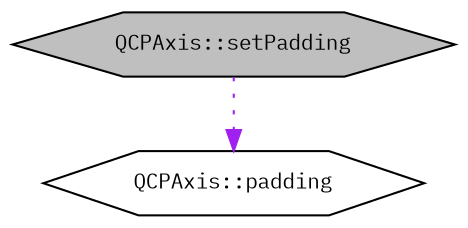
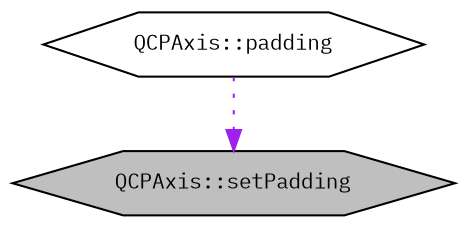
(234, 103) -> (234, 103)
